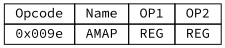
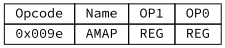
(198, 13) -> (198, 13)
